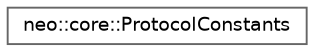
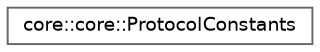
(157, 26) -> (160, 26)
